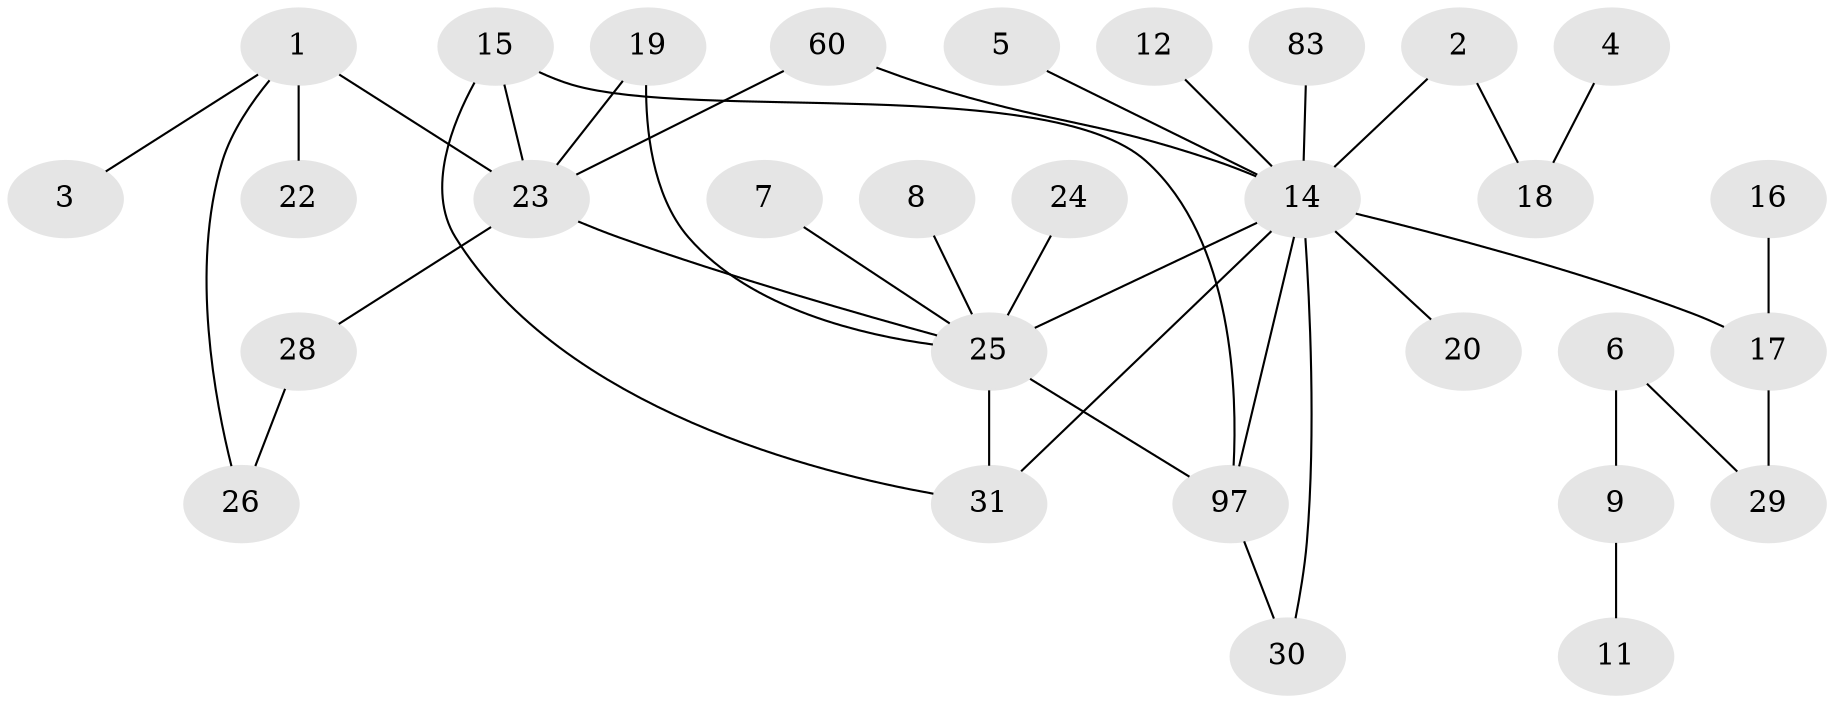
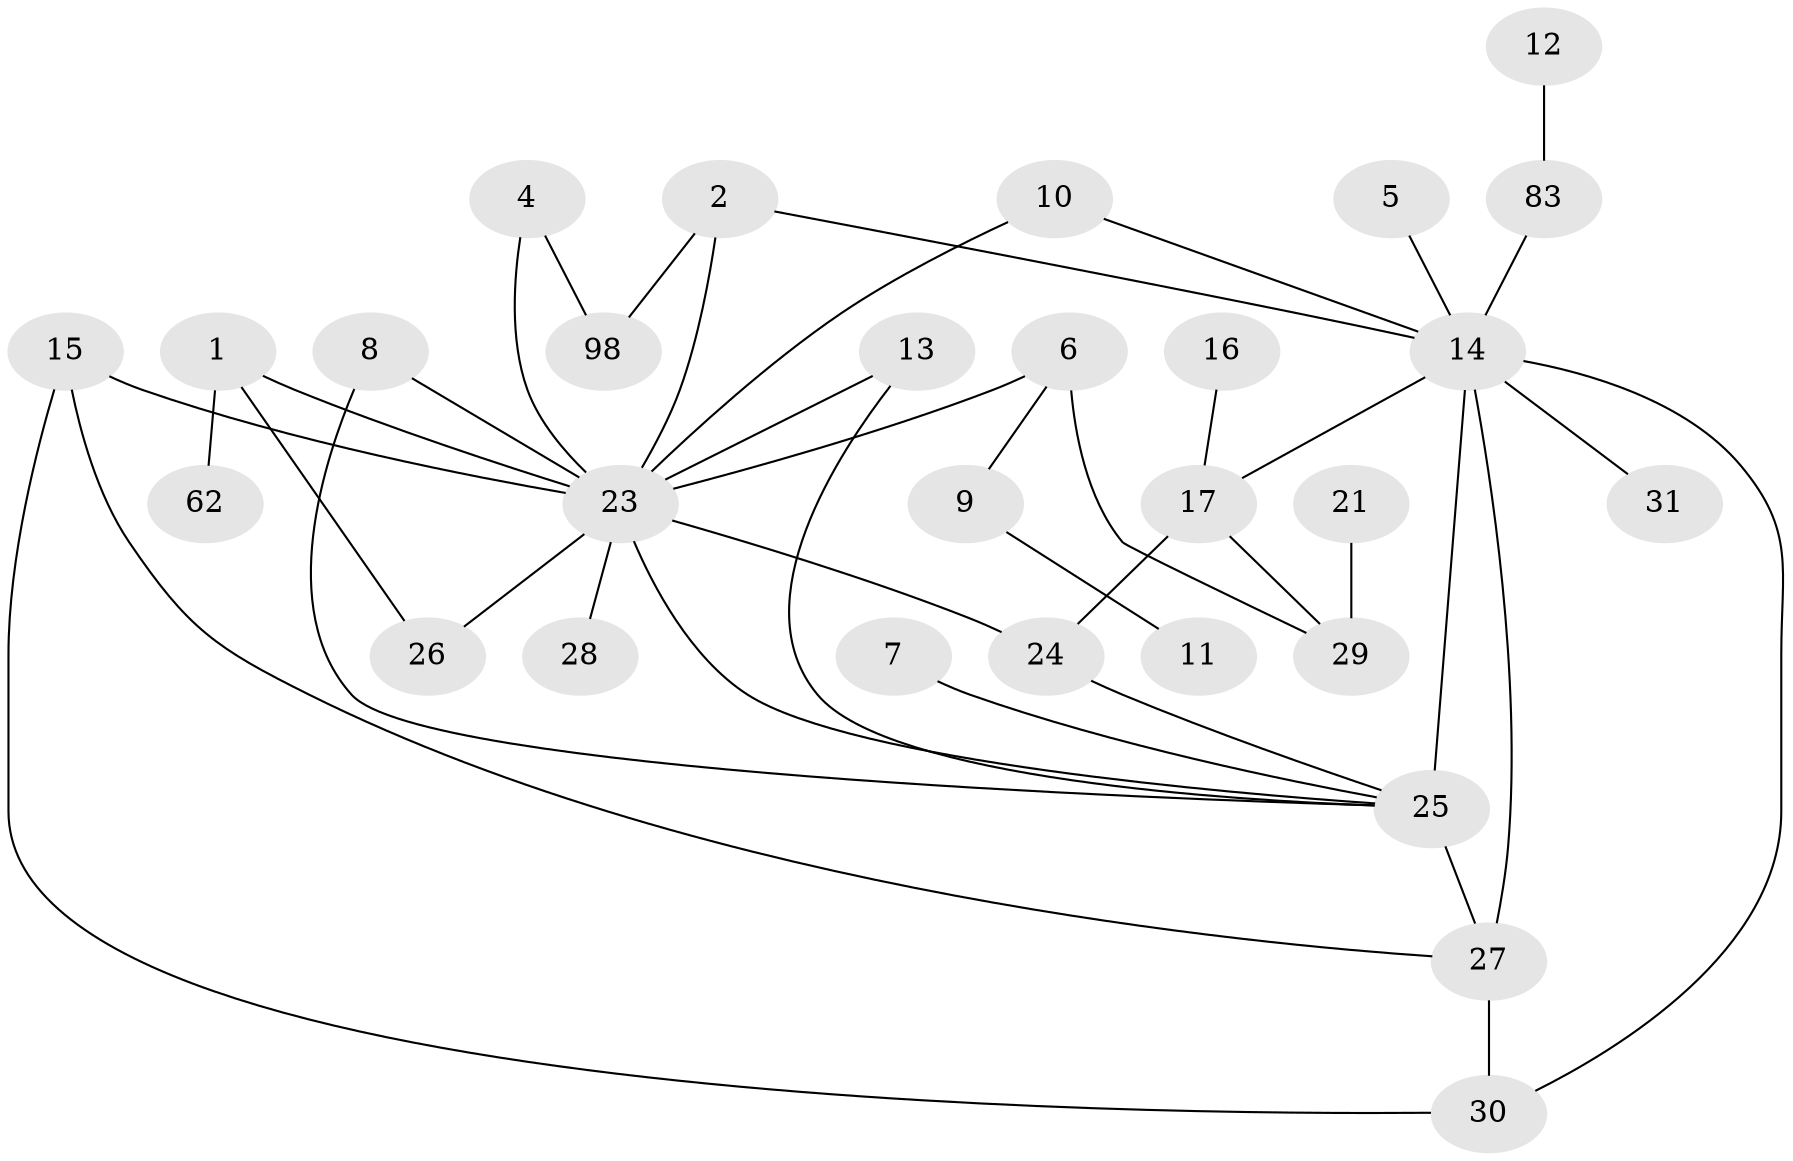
(648, 47) -> (917, 352)
(828, 47) -> (1055, 199)
(1228, 123) -> (1544, 123)
(66, 199) -> none
(299, 199) -> (205, 504)
(1536, 199) -> (604, 352)
(1464, 352) -> none
none -> (691, 357)
none -> (521, 365)
(597, 372) -> (464, 1050)
(270, 427) -> (524, 580)
none -> (496, 428)
(989, 428) -> none
none -> (833, 444)
(1231, 504) -> (1489, 962)
none -> (1351, 504)
none -> (839, 571)
none -> (1123, 580)
